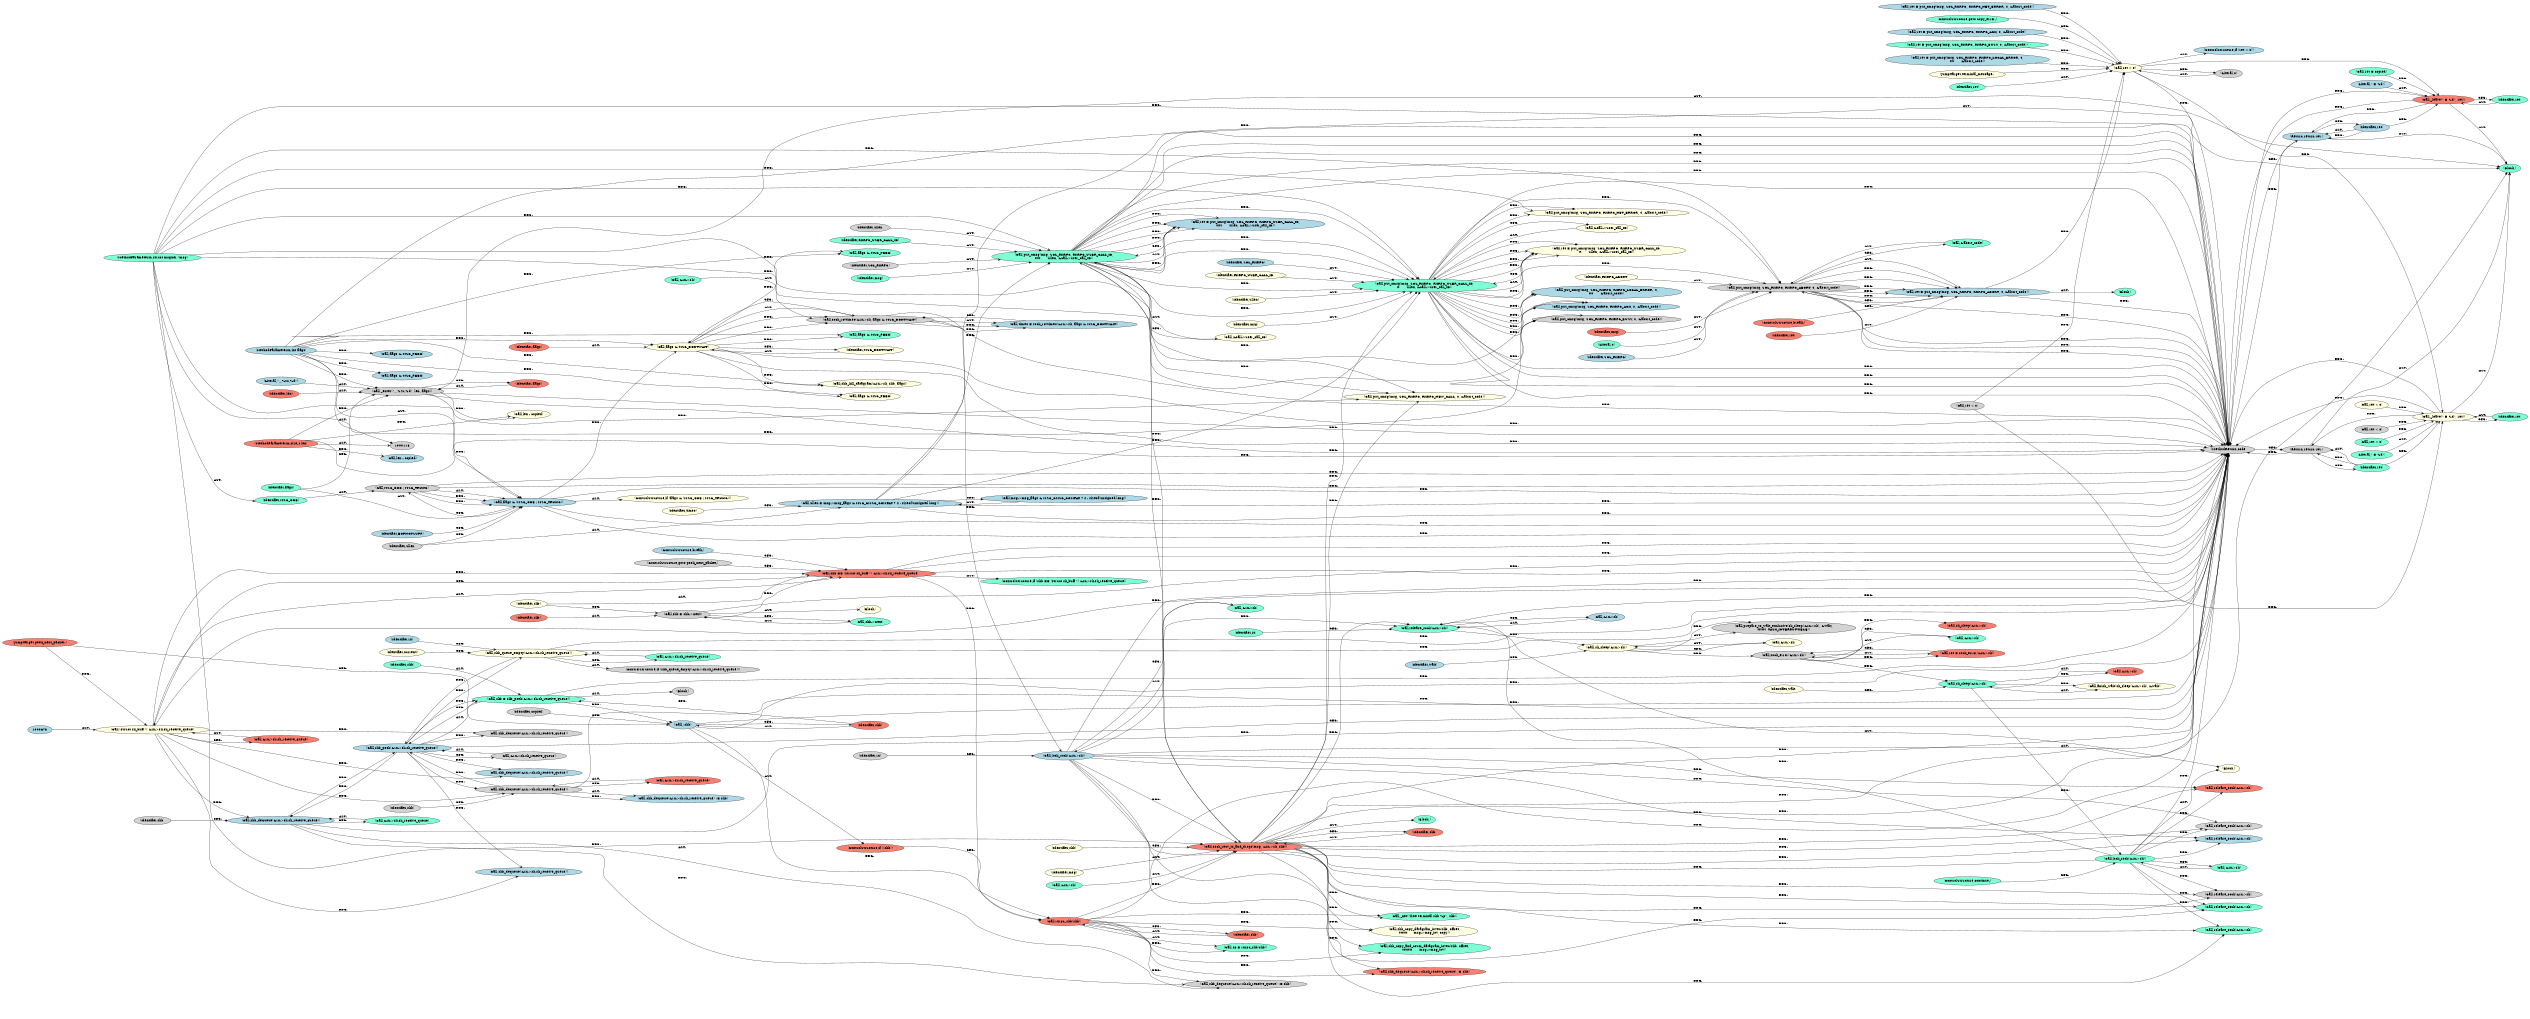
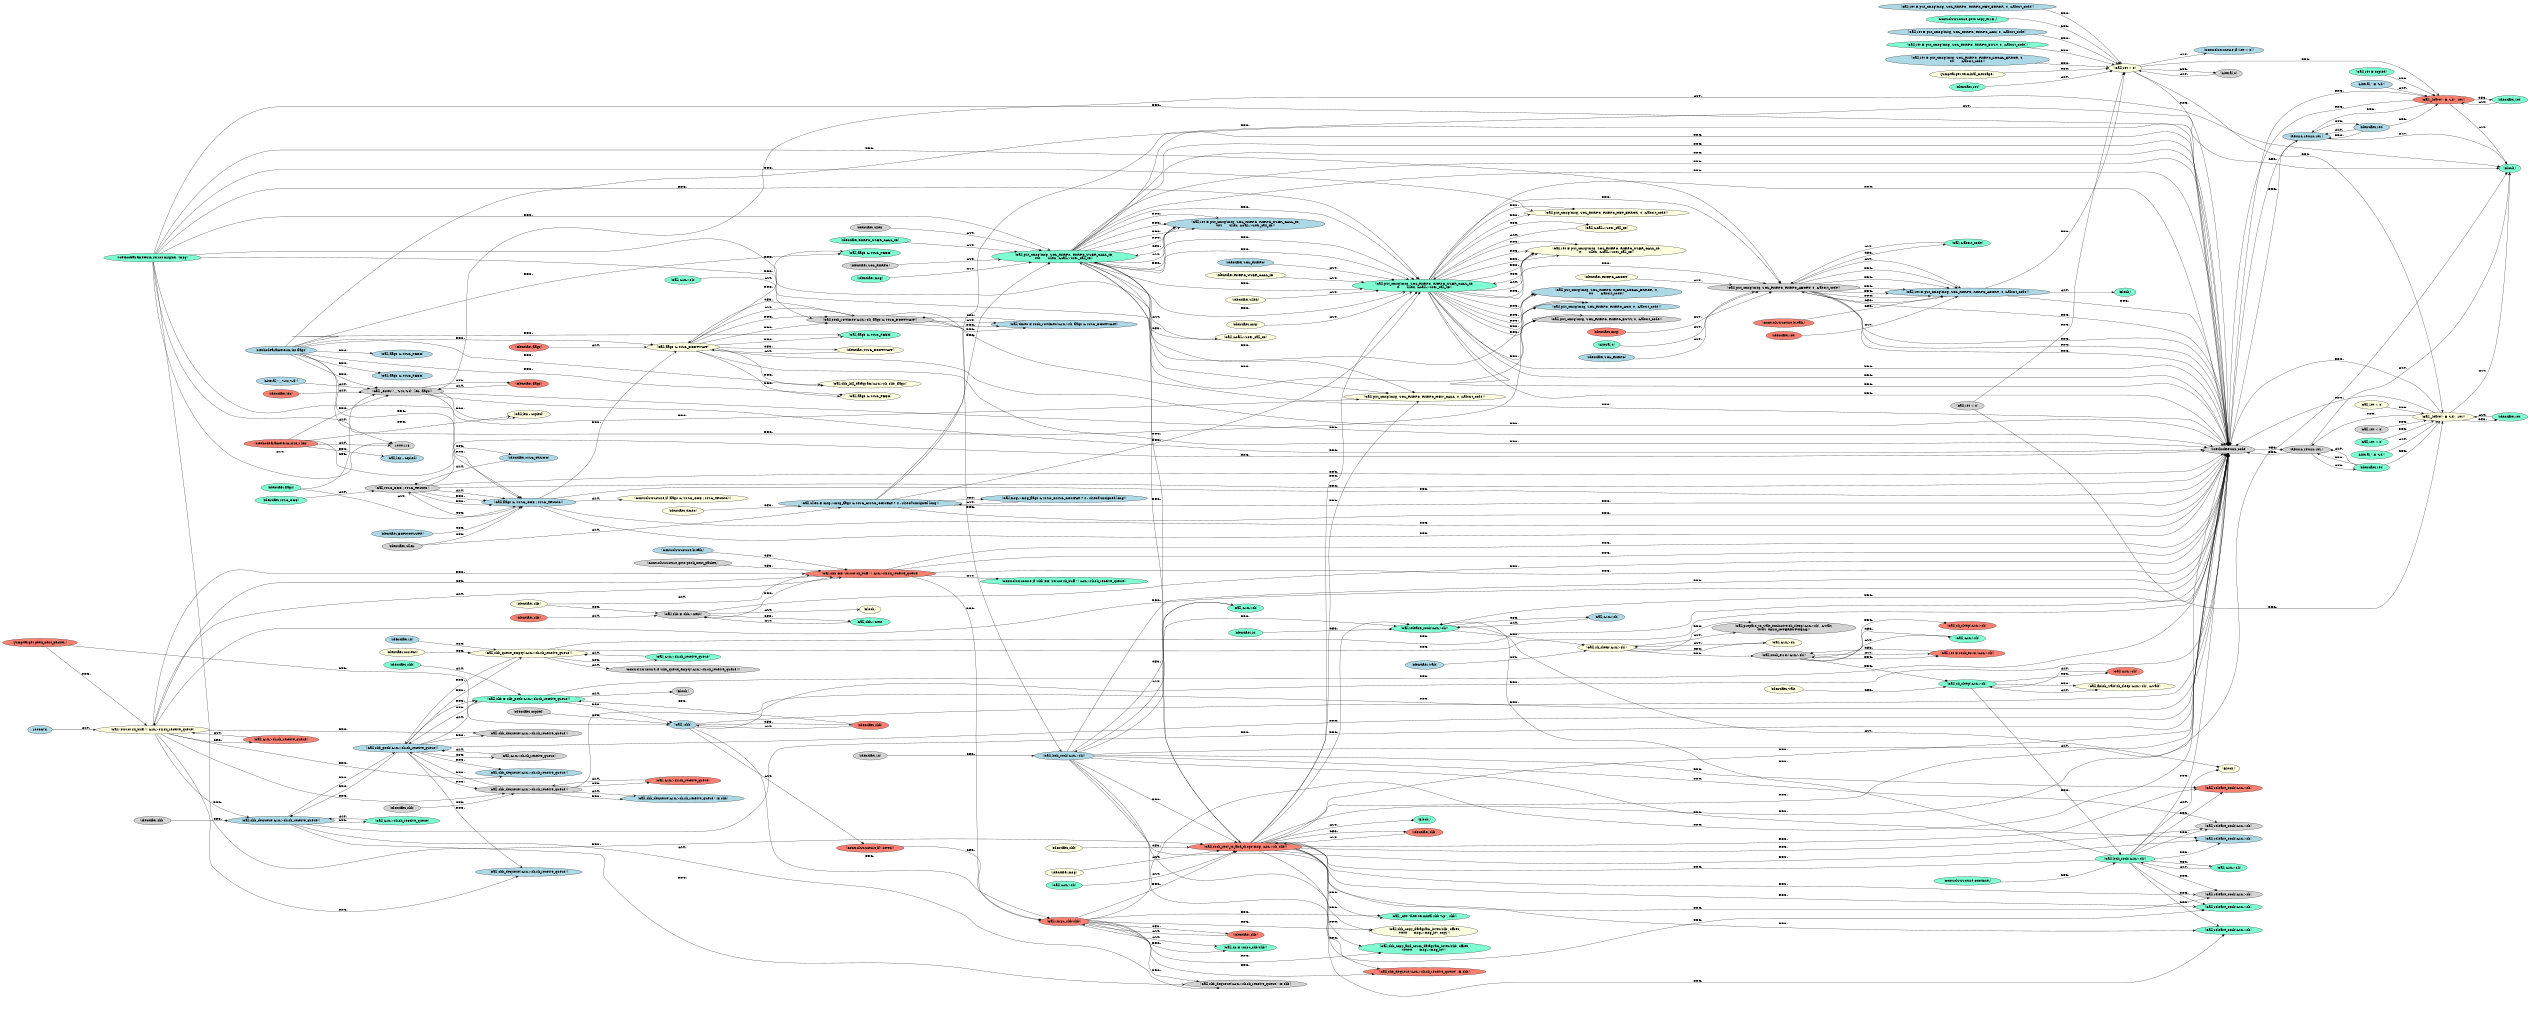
(177, 397) -> (218, 445)
(402, 411) -> (402, 411)
none -> (529, 458)
(1334, 721) -> (1334, 721)
(870, 848) -> (870, 848)
